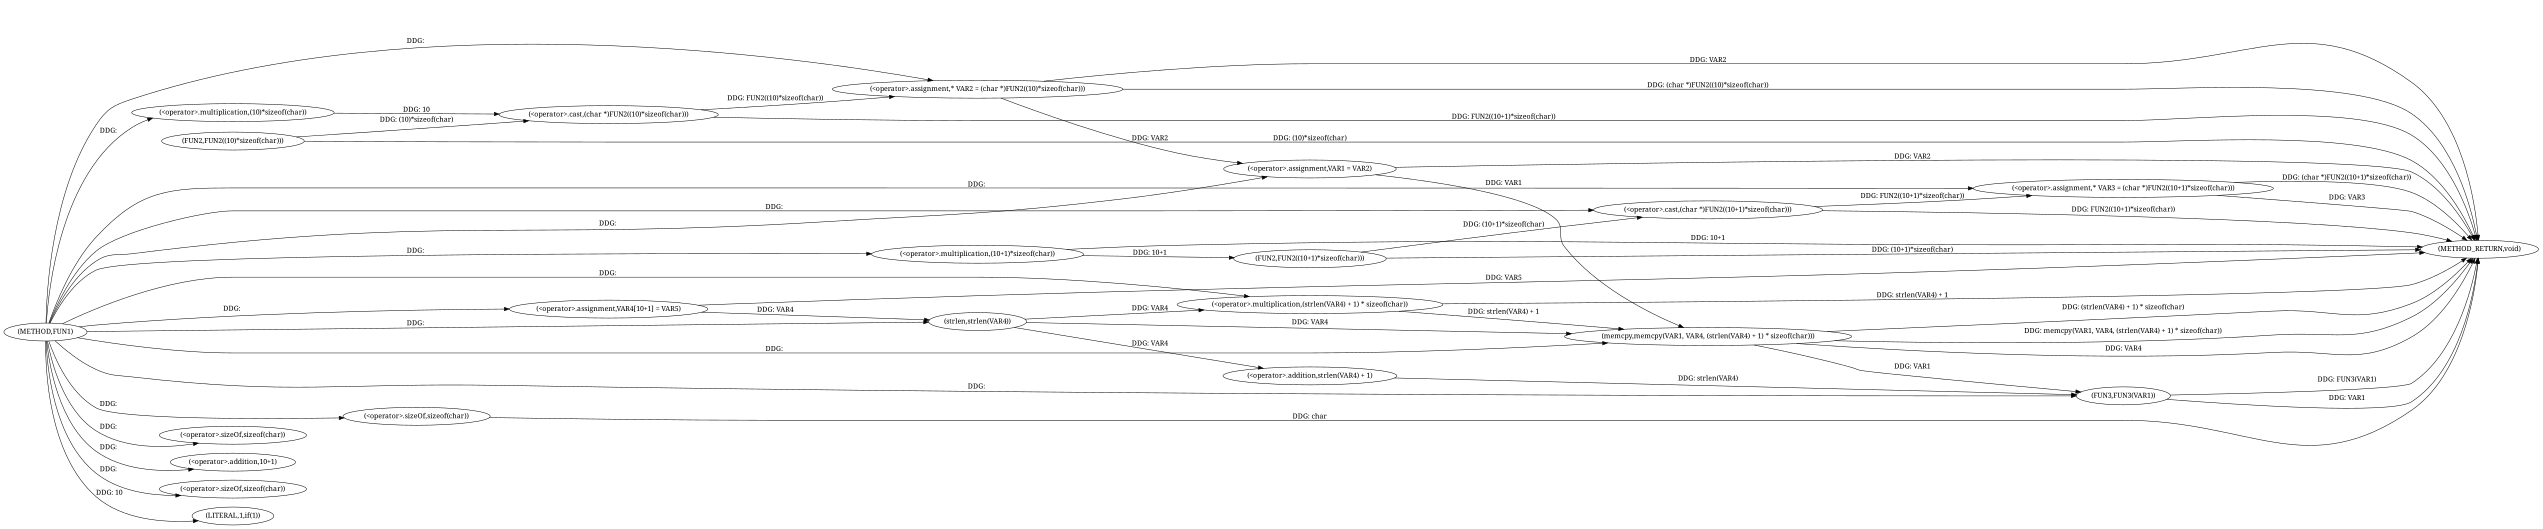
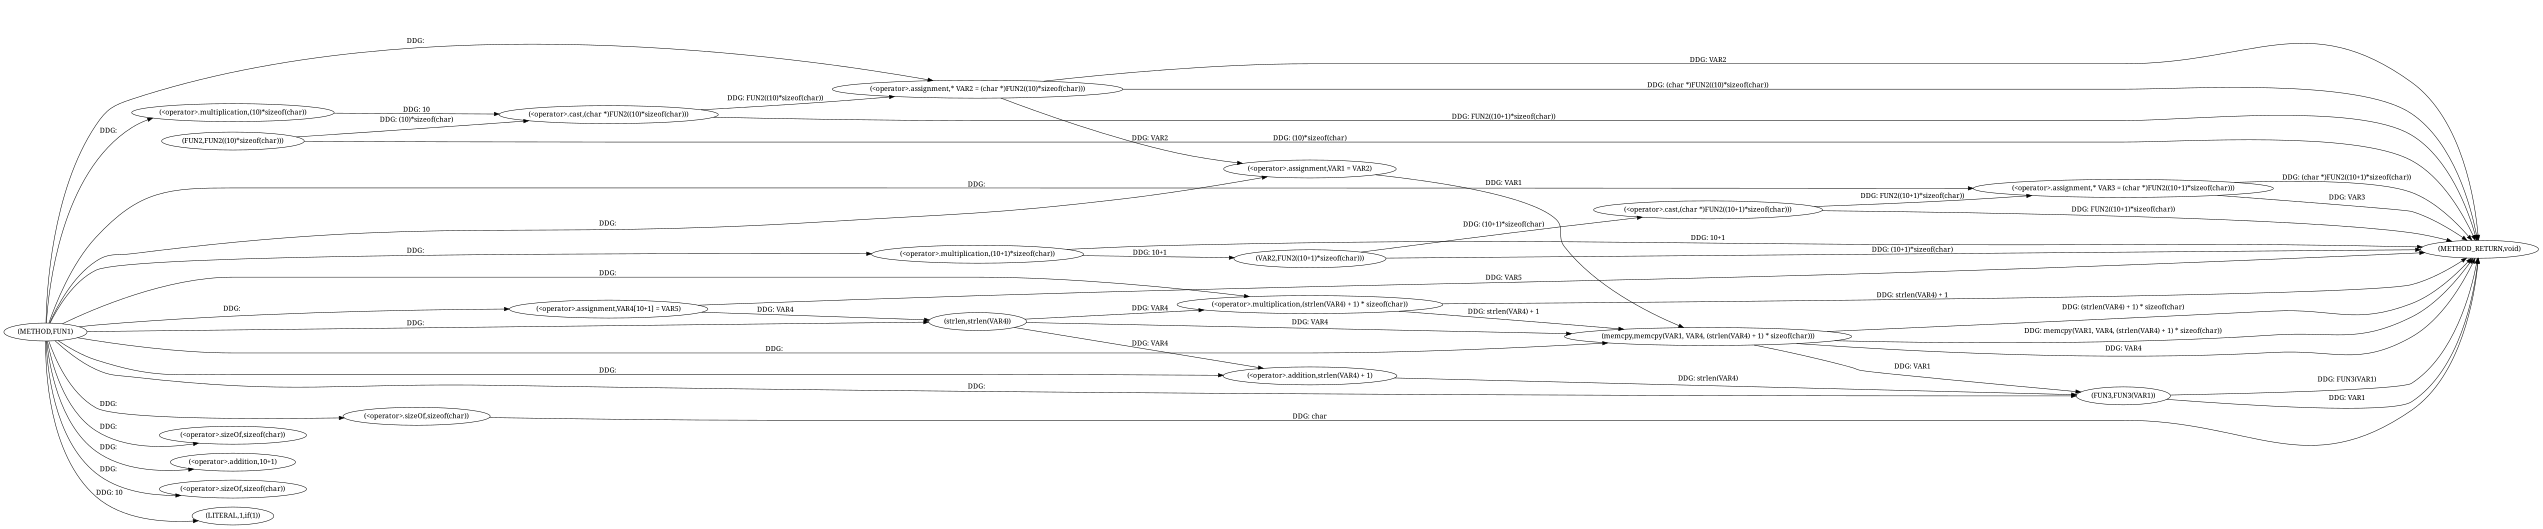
(1948, 160) -> none
(795, 211) -> (635, 374)
(1310, 259) -> (1310, 259)
